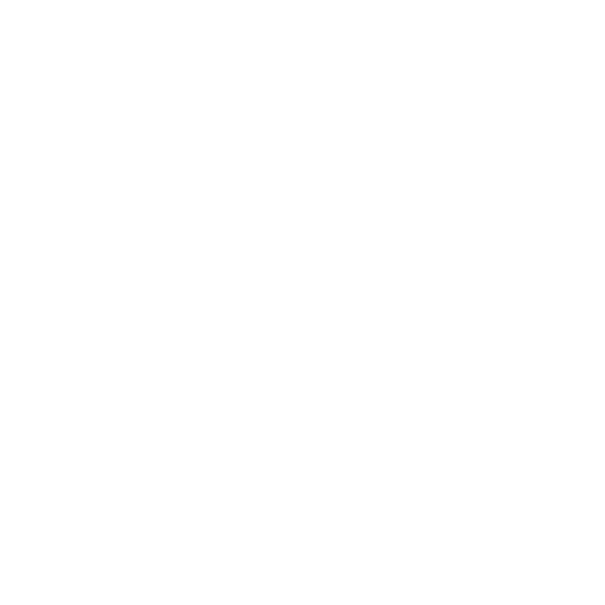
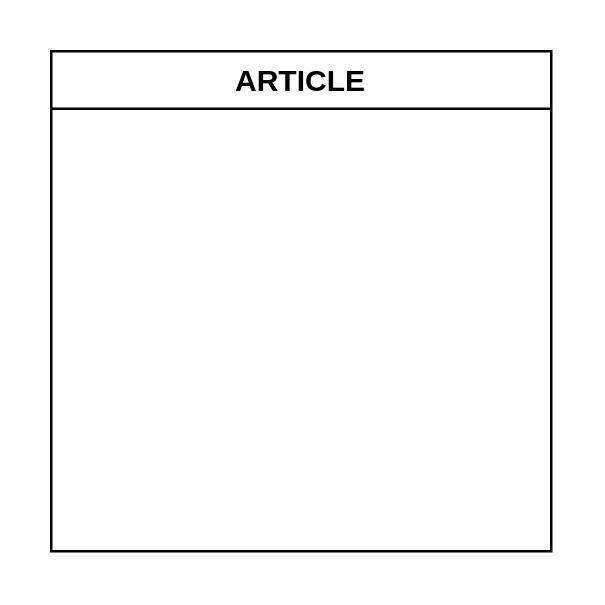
none -> (301, 301)
